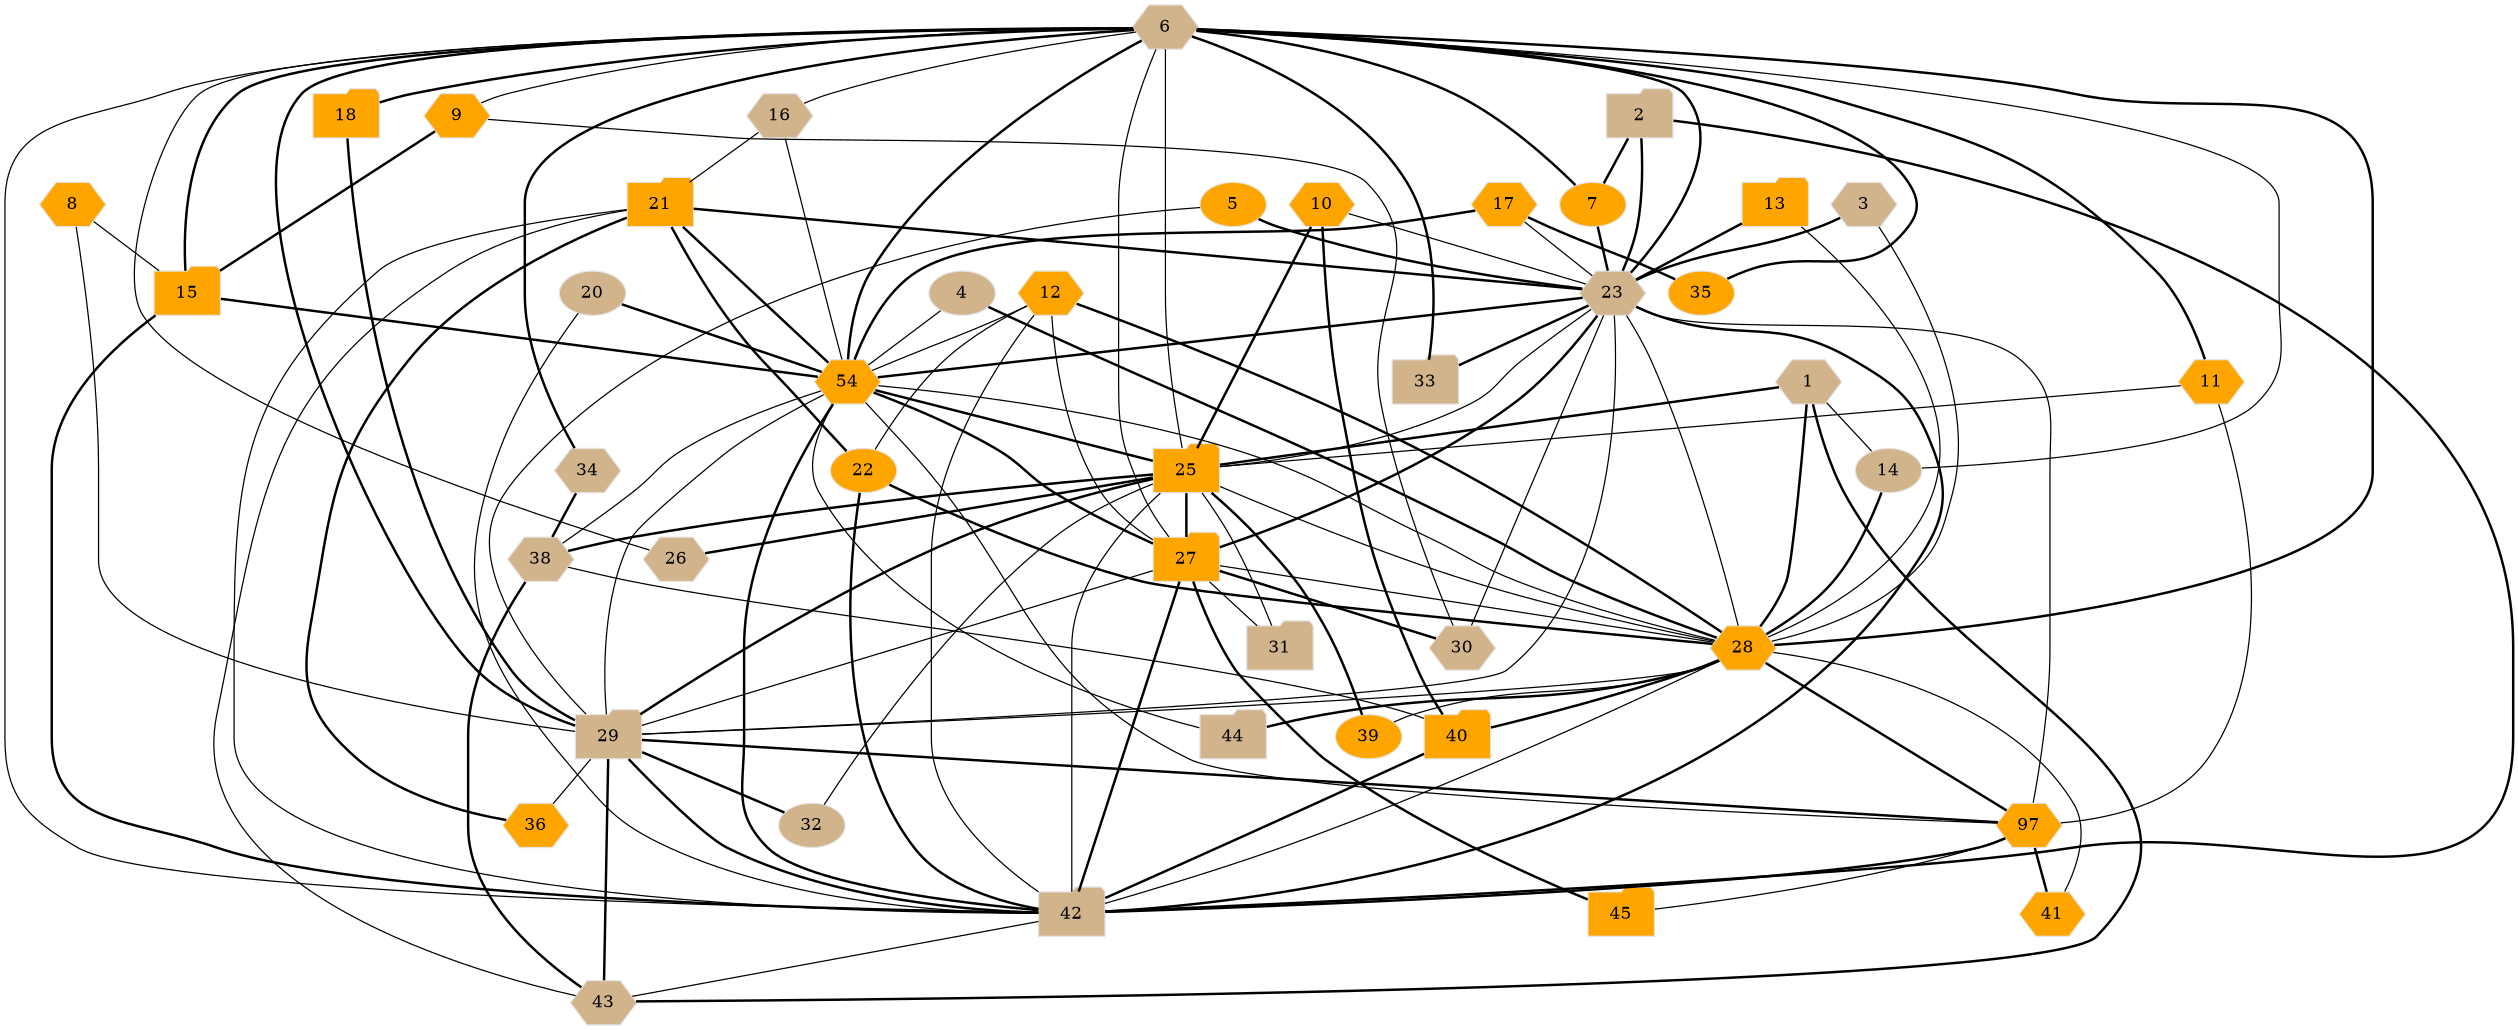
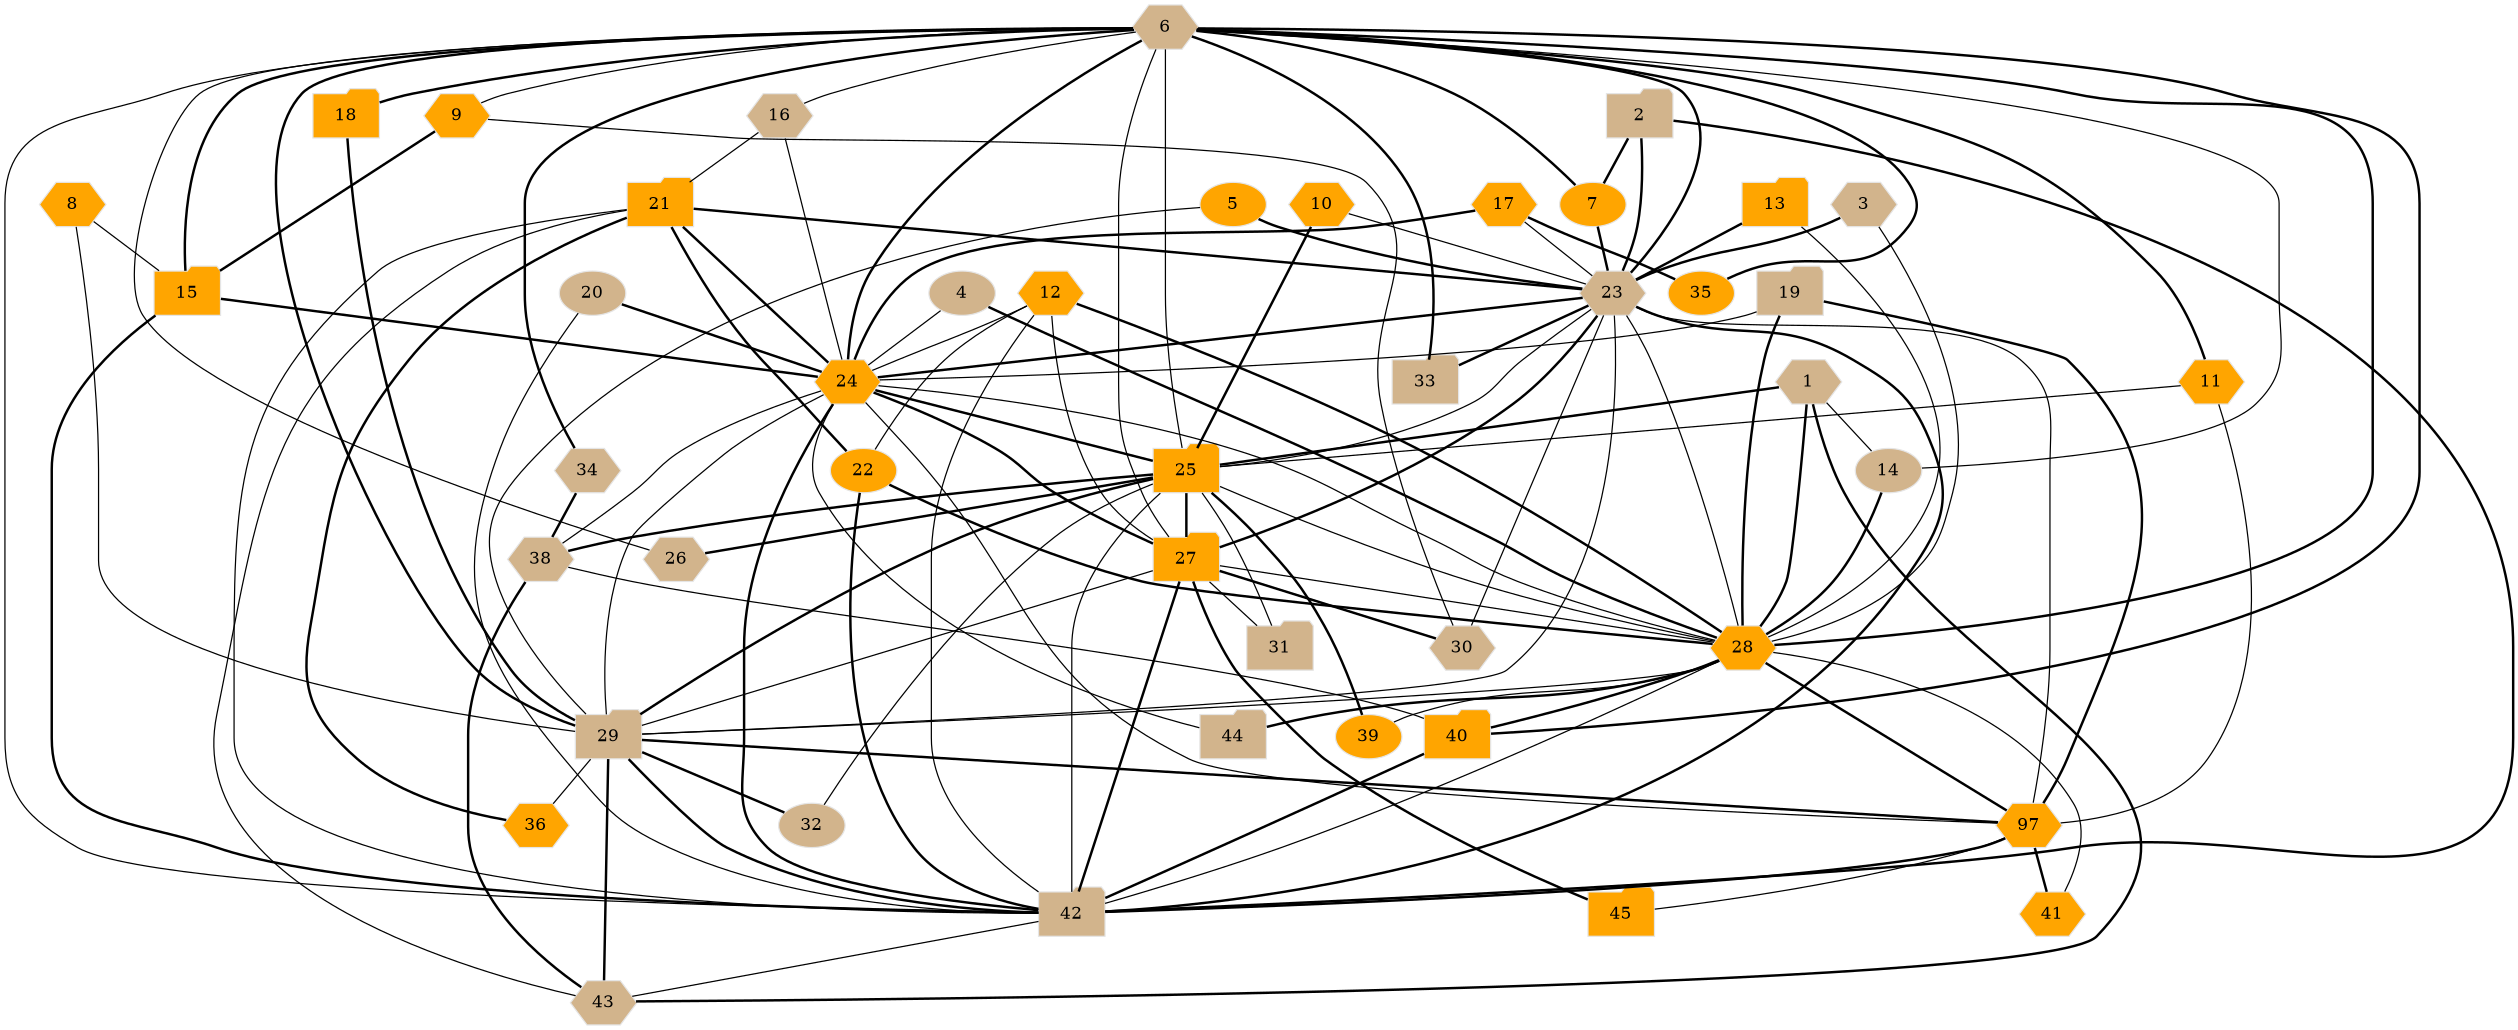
none -> (1790, 293)
(848, 382) -> (848, 382)
(1363, 515) -> (2419, 200)
